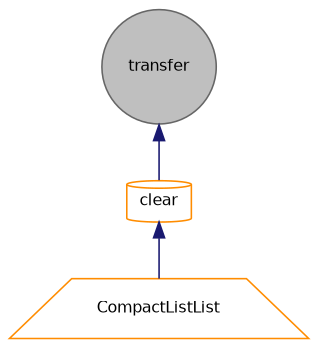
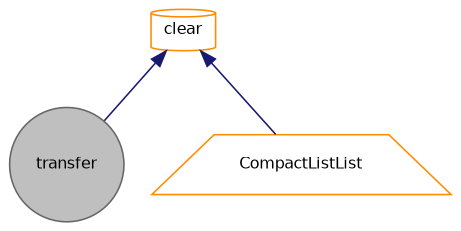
(159, 160) -> (130, 92)
